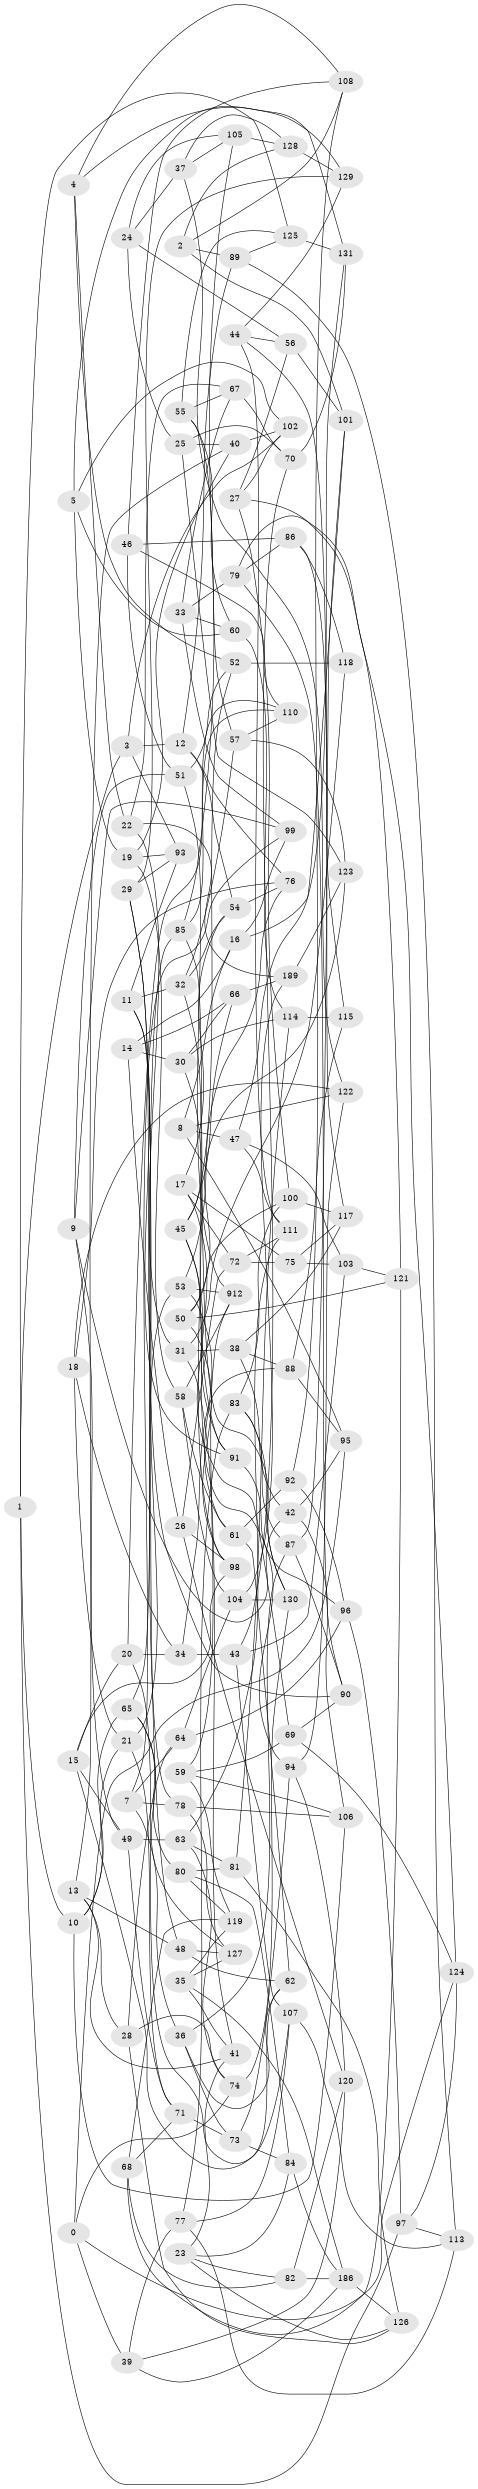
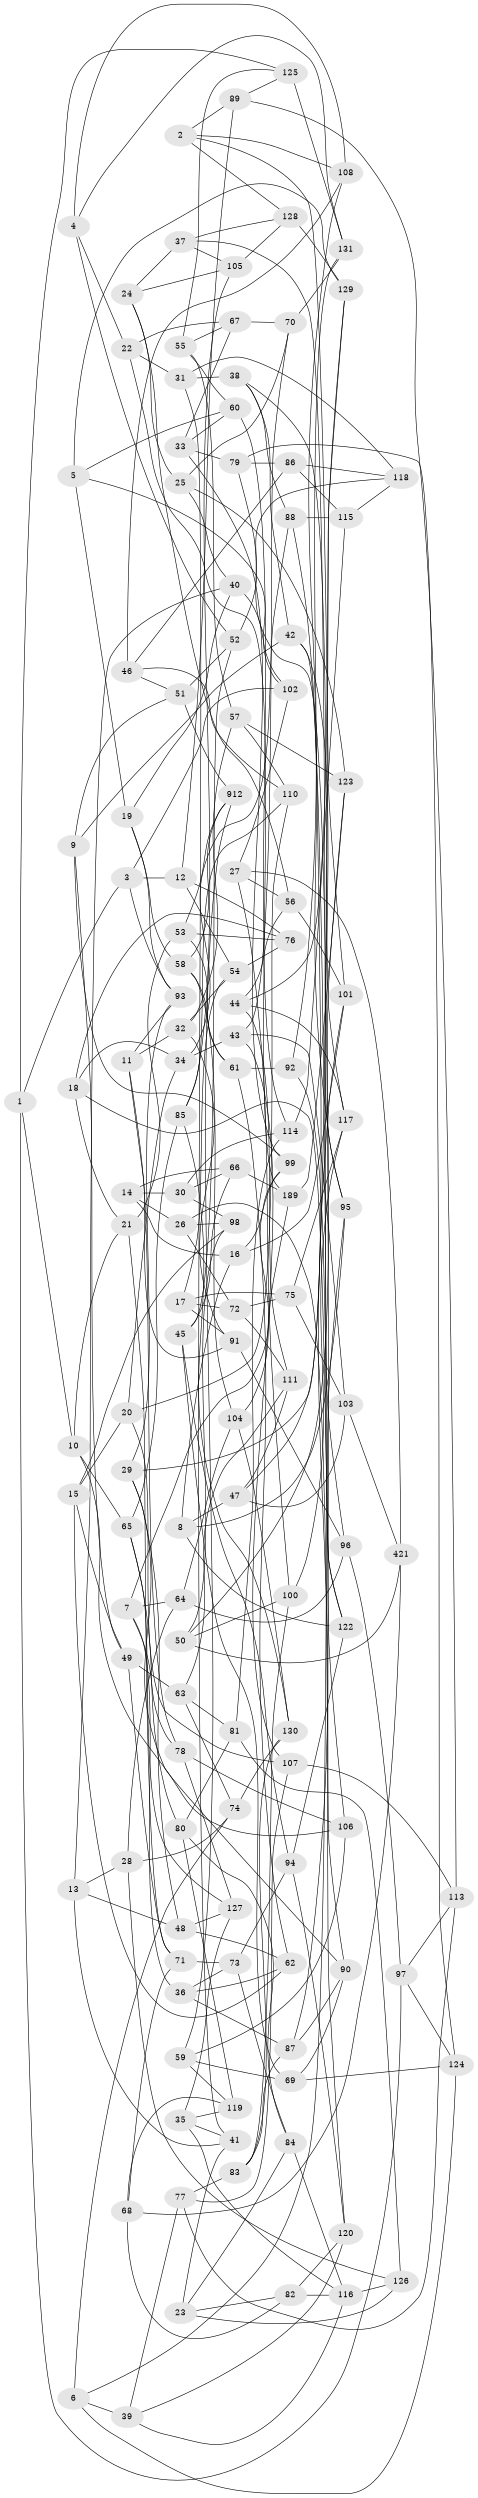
none -> (374, 498)
(401, 1279) -> (401, 1554)
(74, 2233) -> (74, 2399)
(346, 2279) -> (346, 2295)
